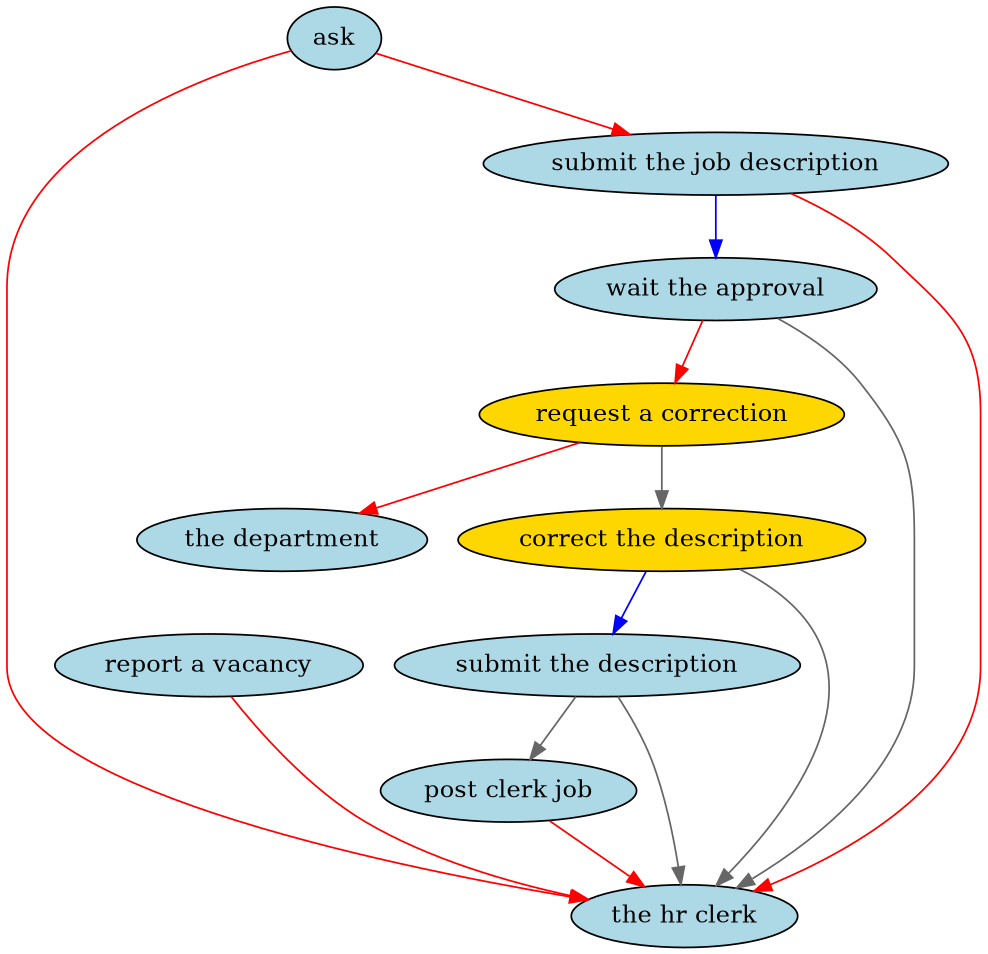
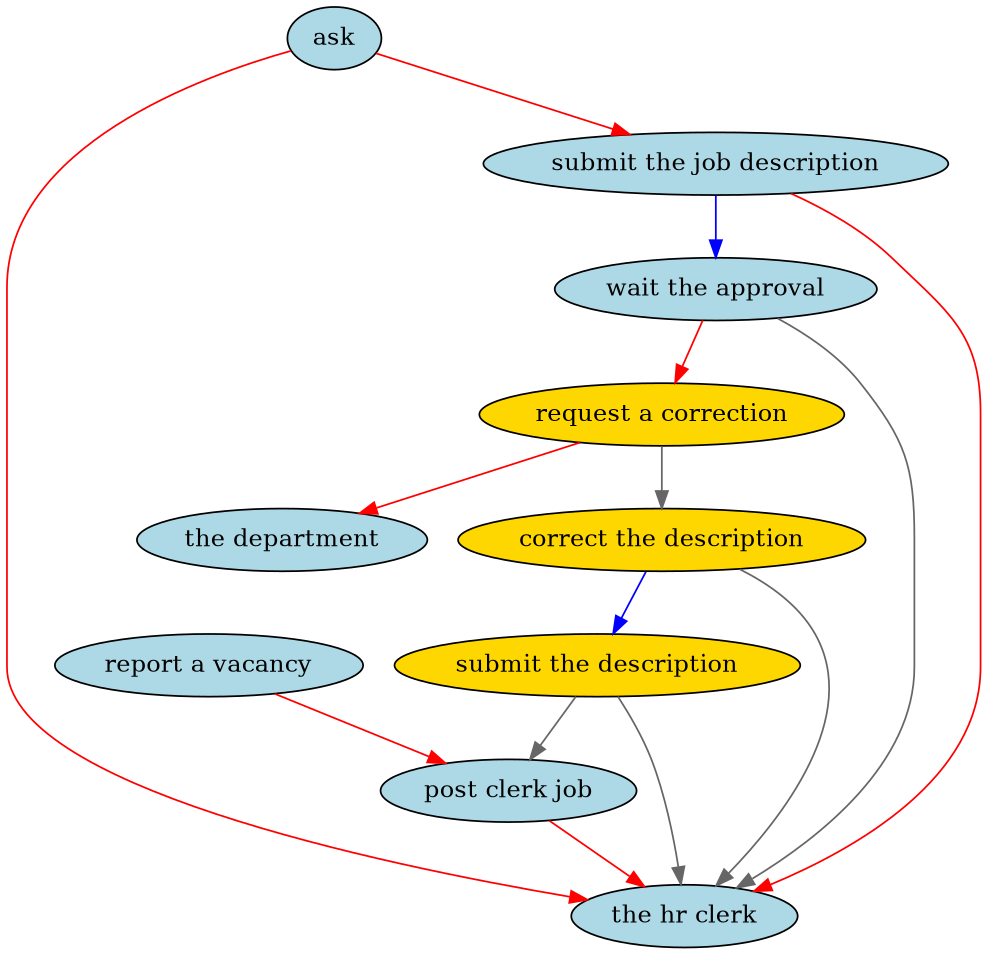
(597, 665) -> (597, 665)
(381, 830) -> (352, 725)
